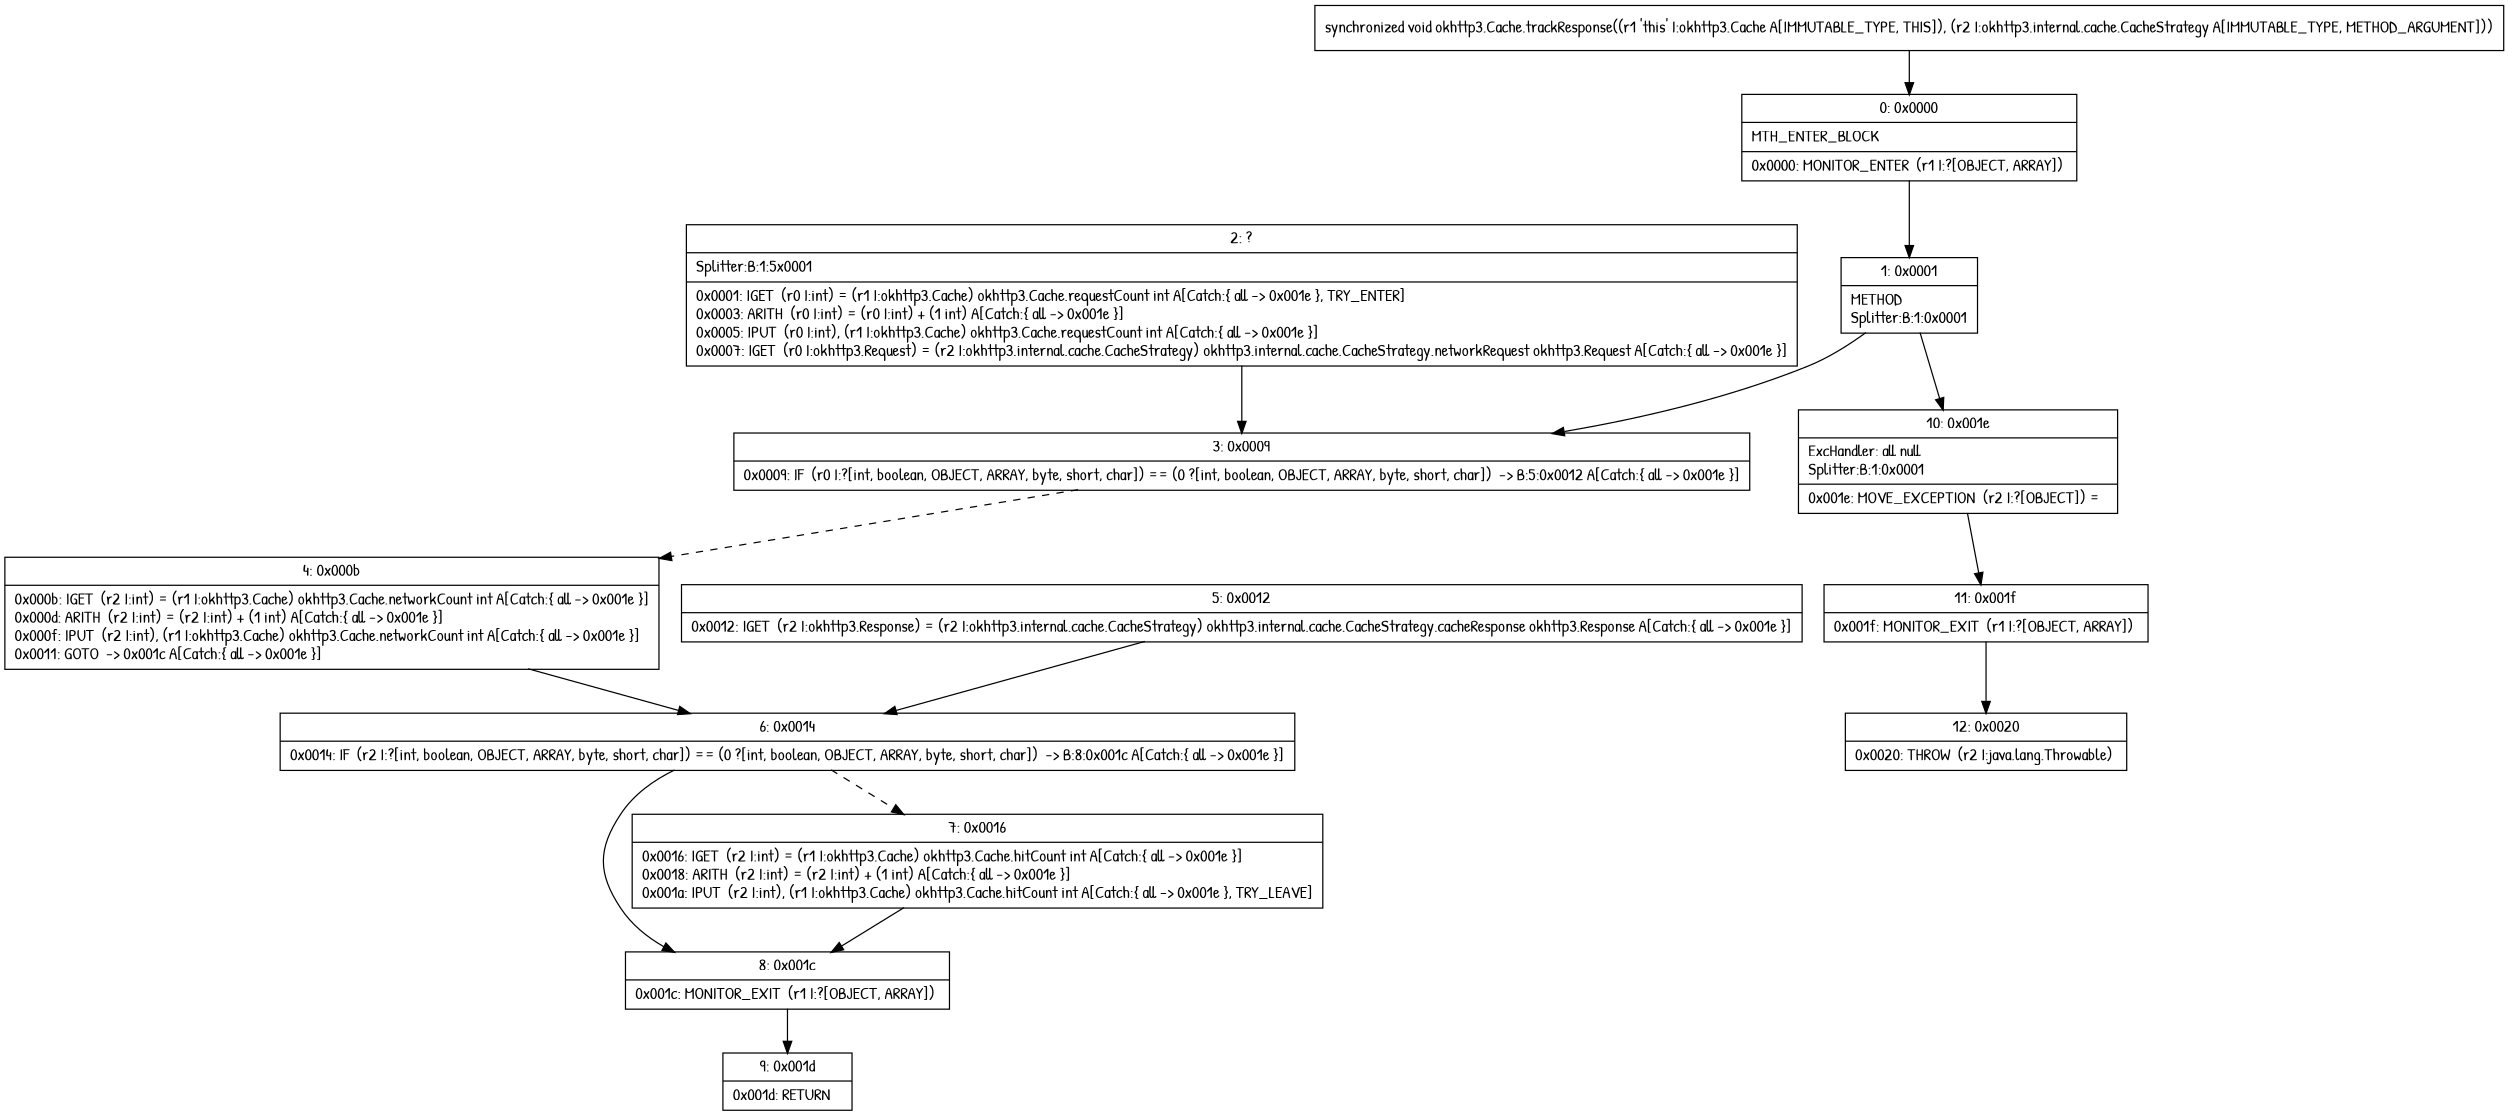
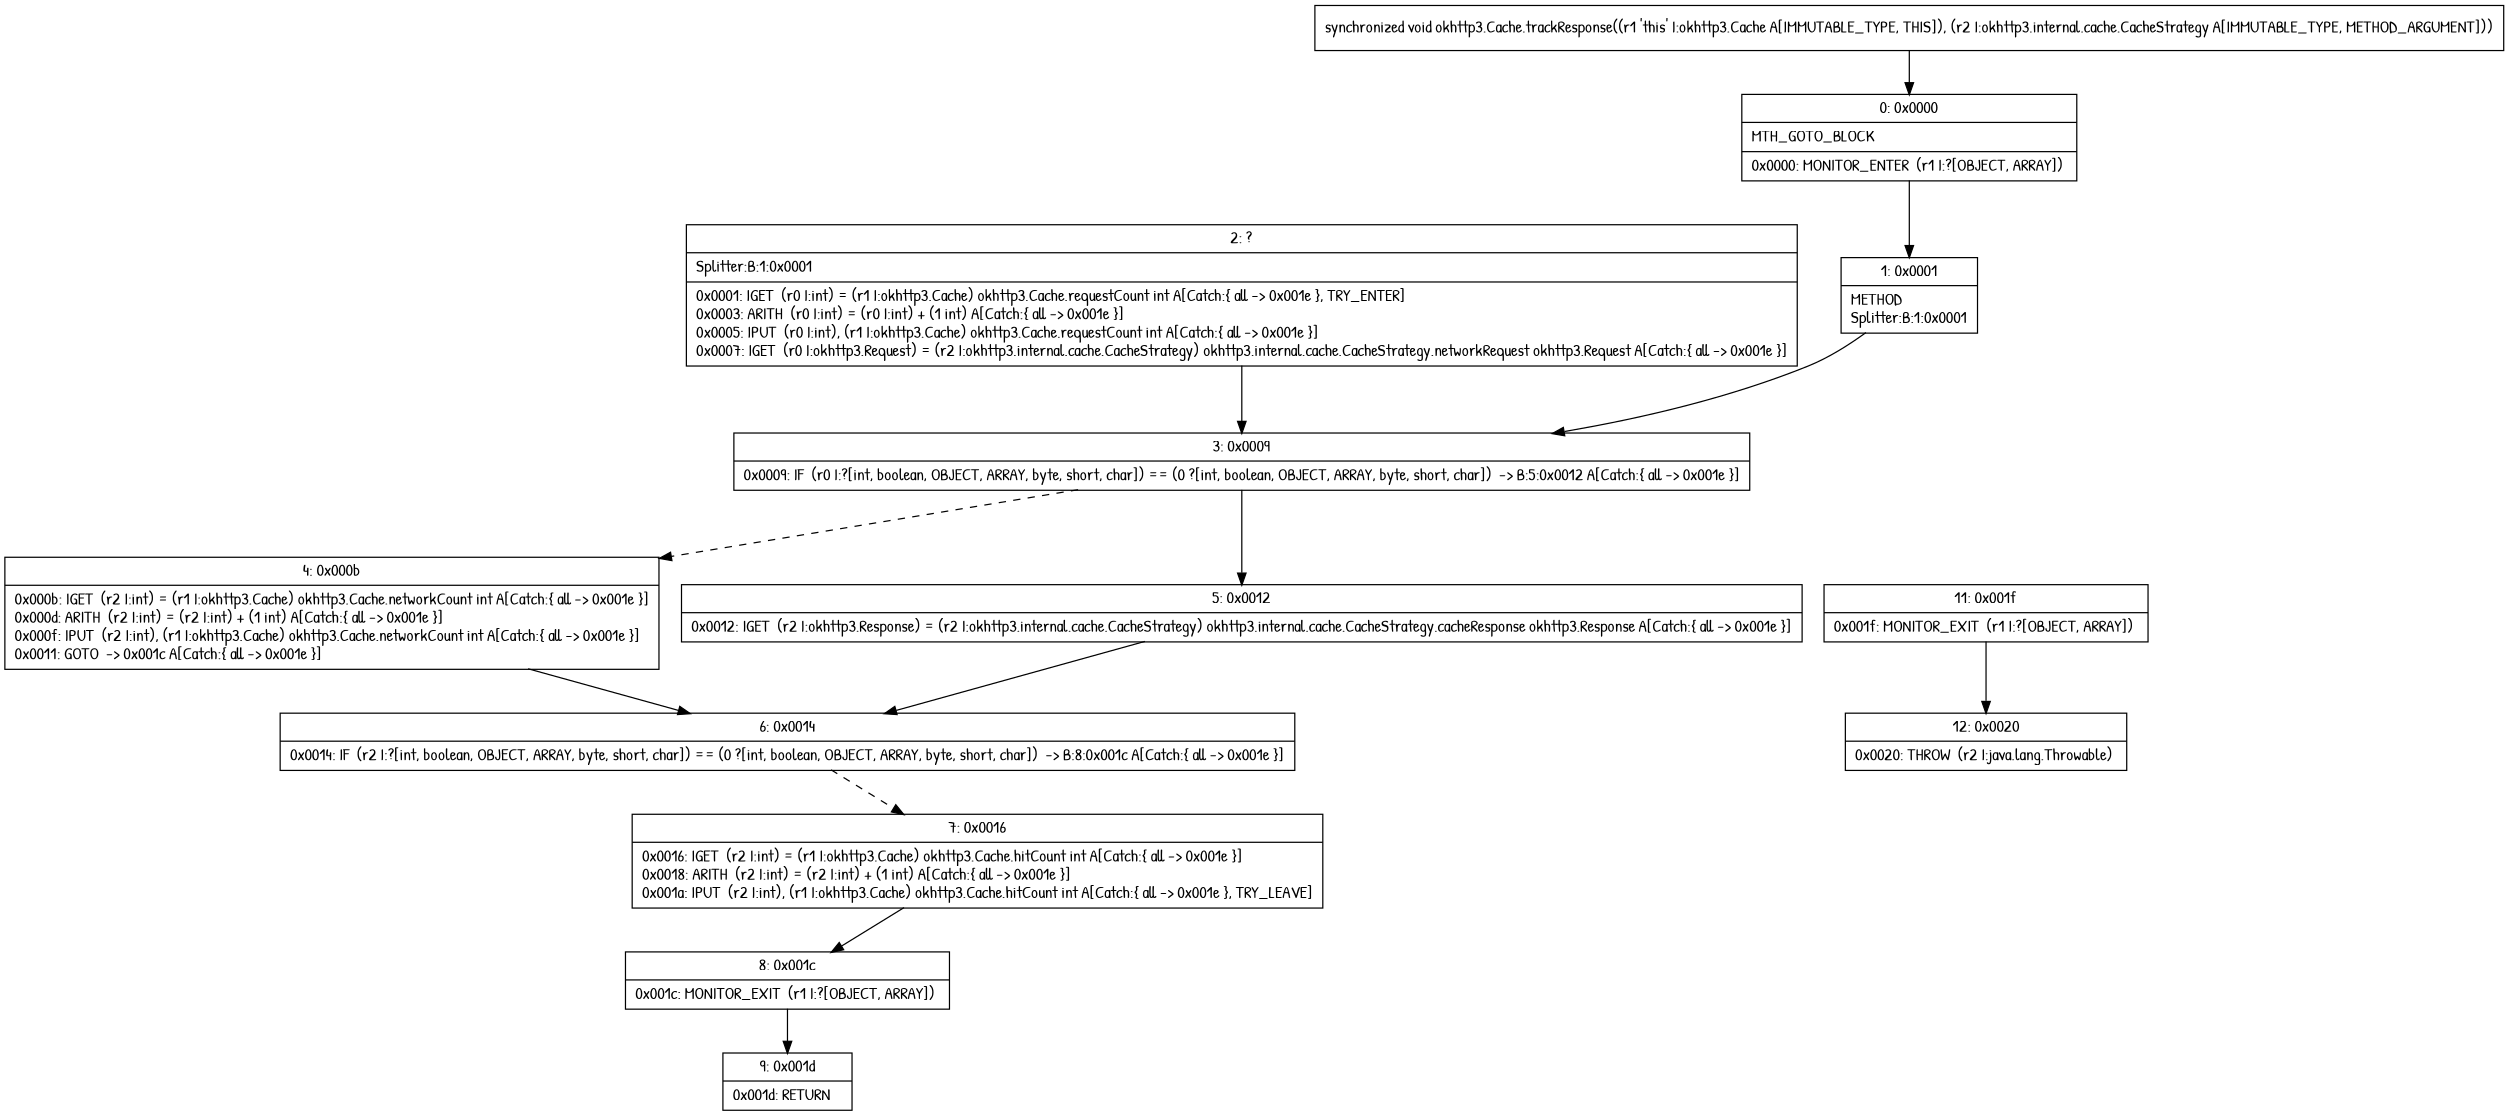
(1816, 136) -> (1814, 136)
(755, 267) -> (755, 267)
(1958, 462) -> none
none -> (1242, 531)
(604, 855) -> none
